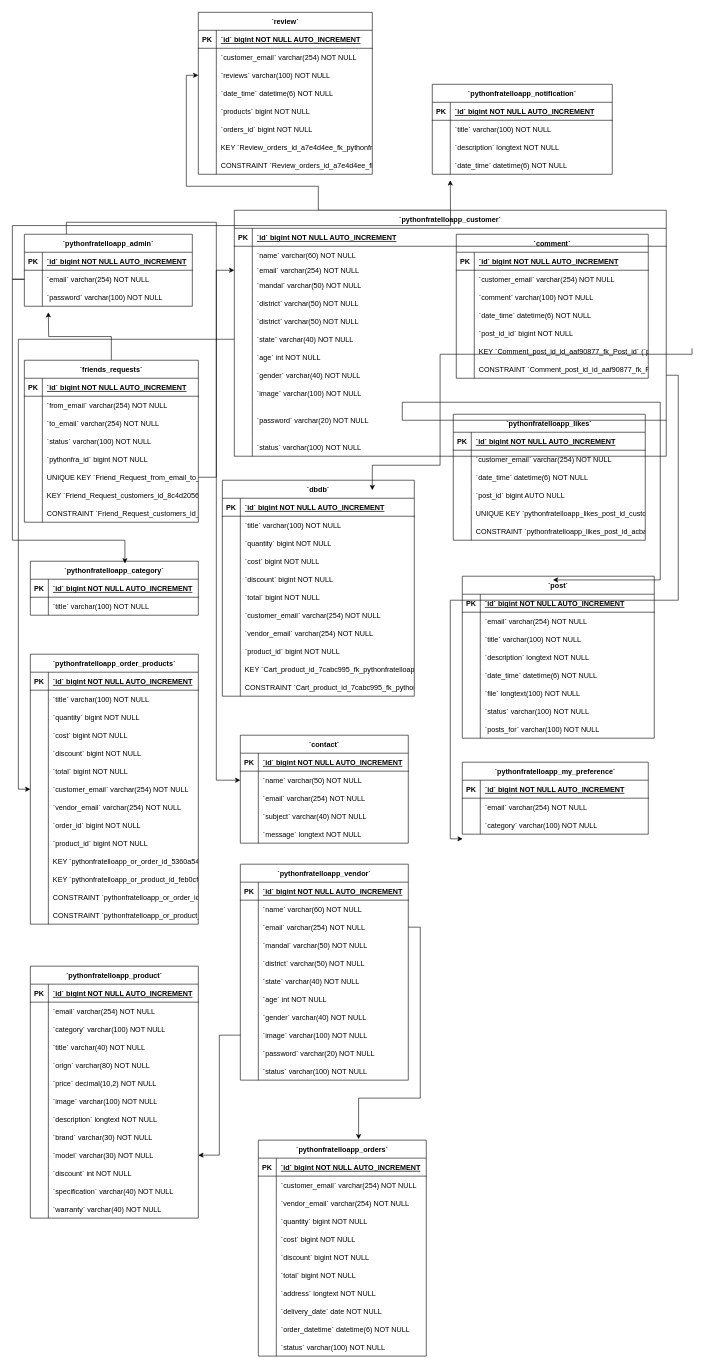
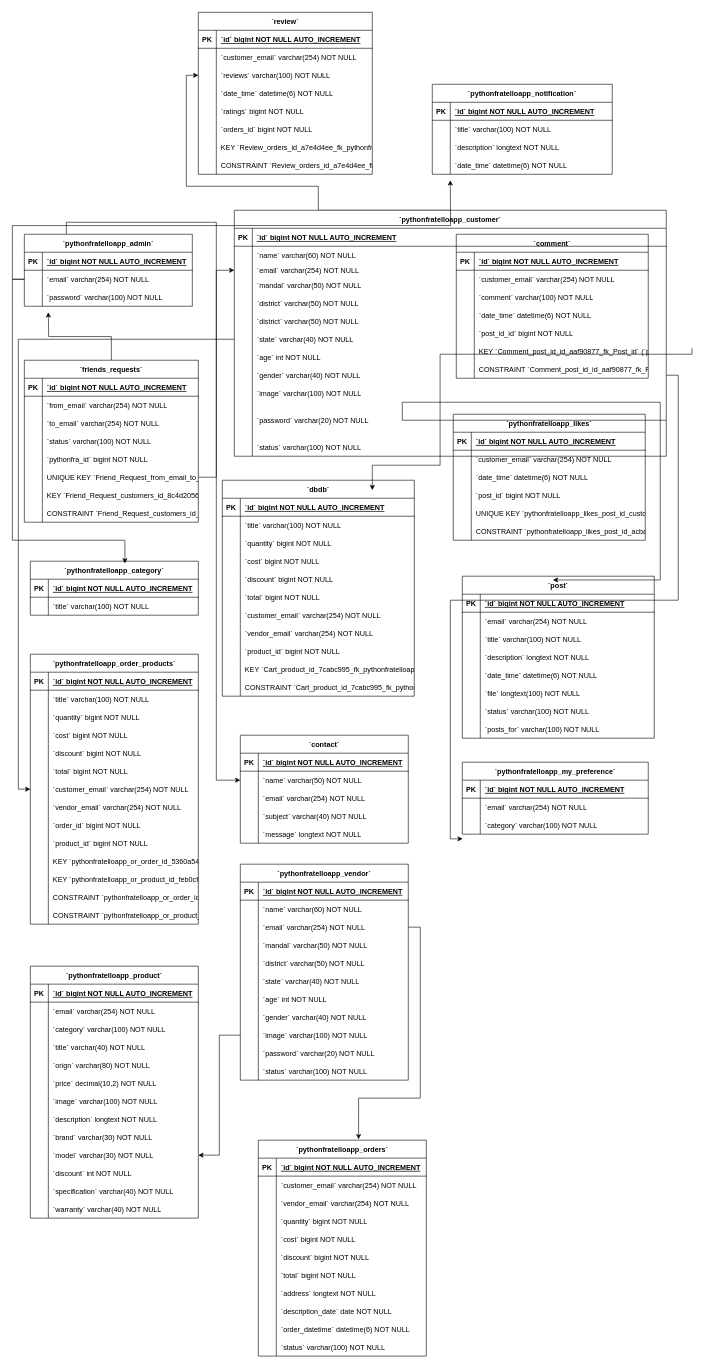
(269, 112) -> (266, 112)
(523, 496) -> (521, 496)
(335, 1312) -> (341, 1312)
